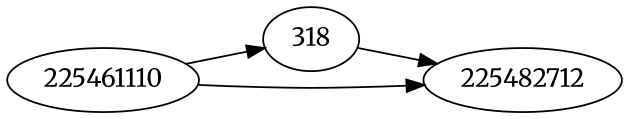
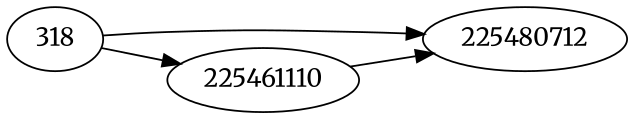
(217, 58) -> (132, 54)
(523, 80) -> (525, 39)
